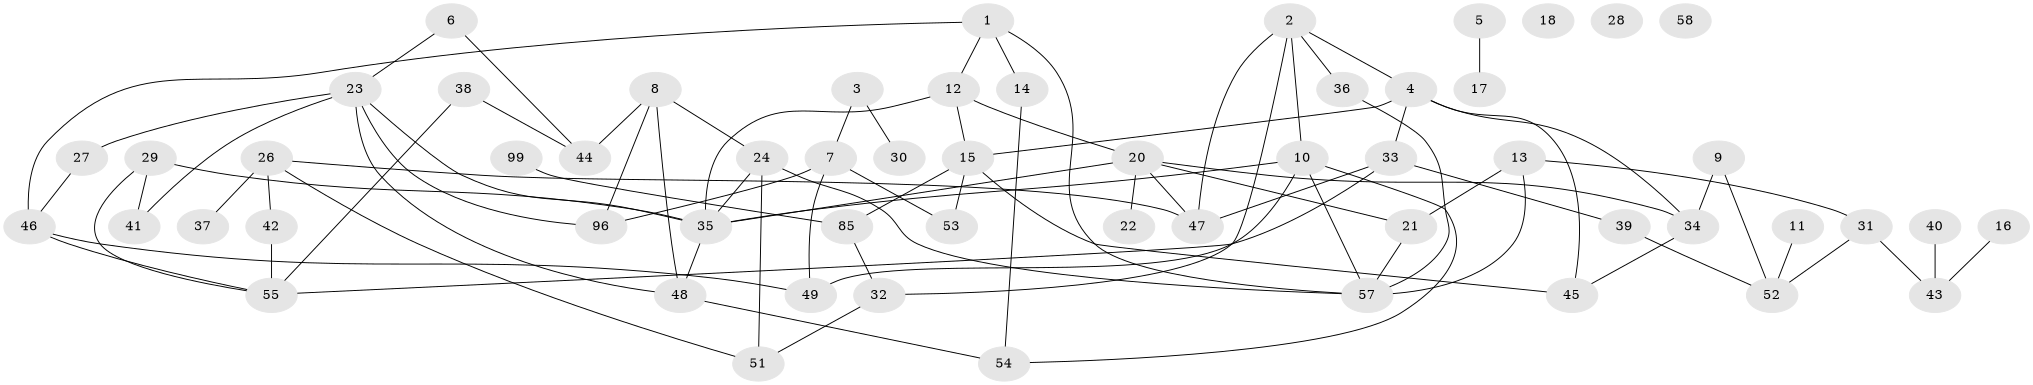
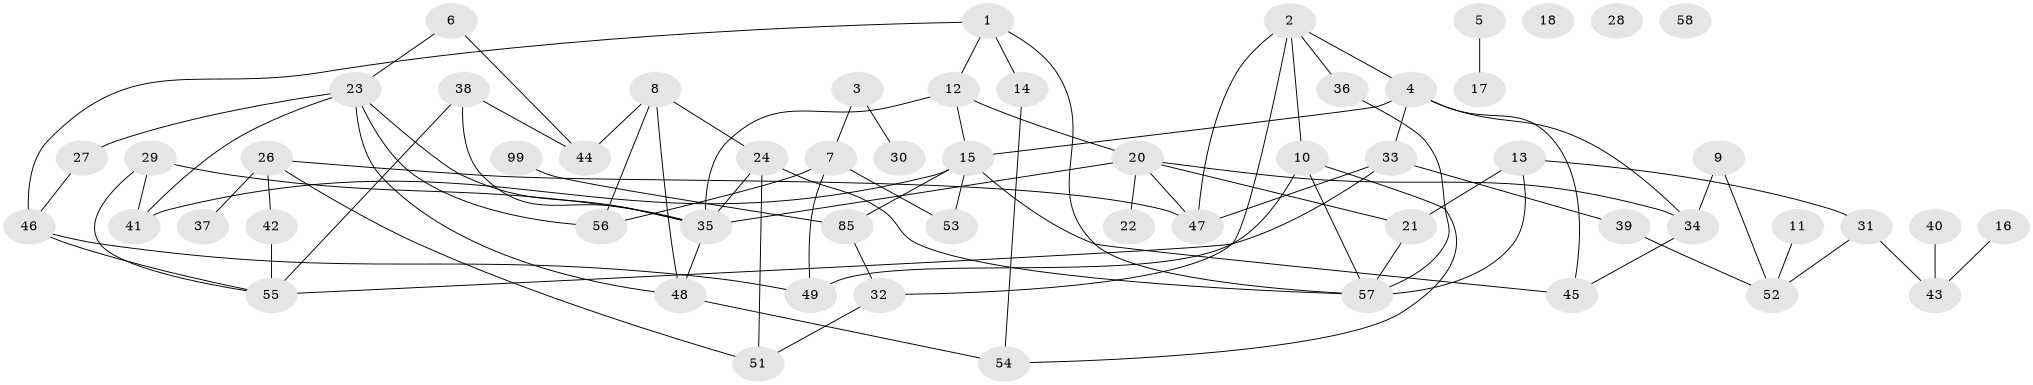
(1059, 186) -> (542, 205)
none -> (551, 192)
(601, 227) -> (601, 227)
